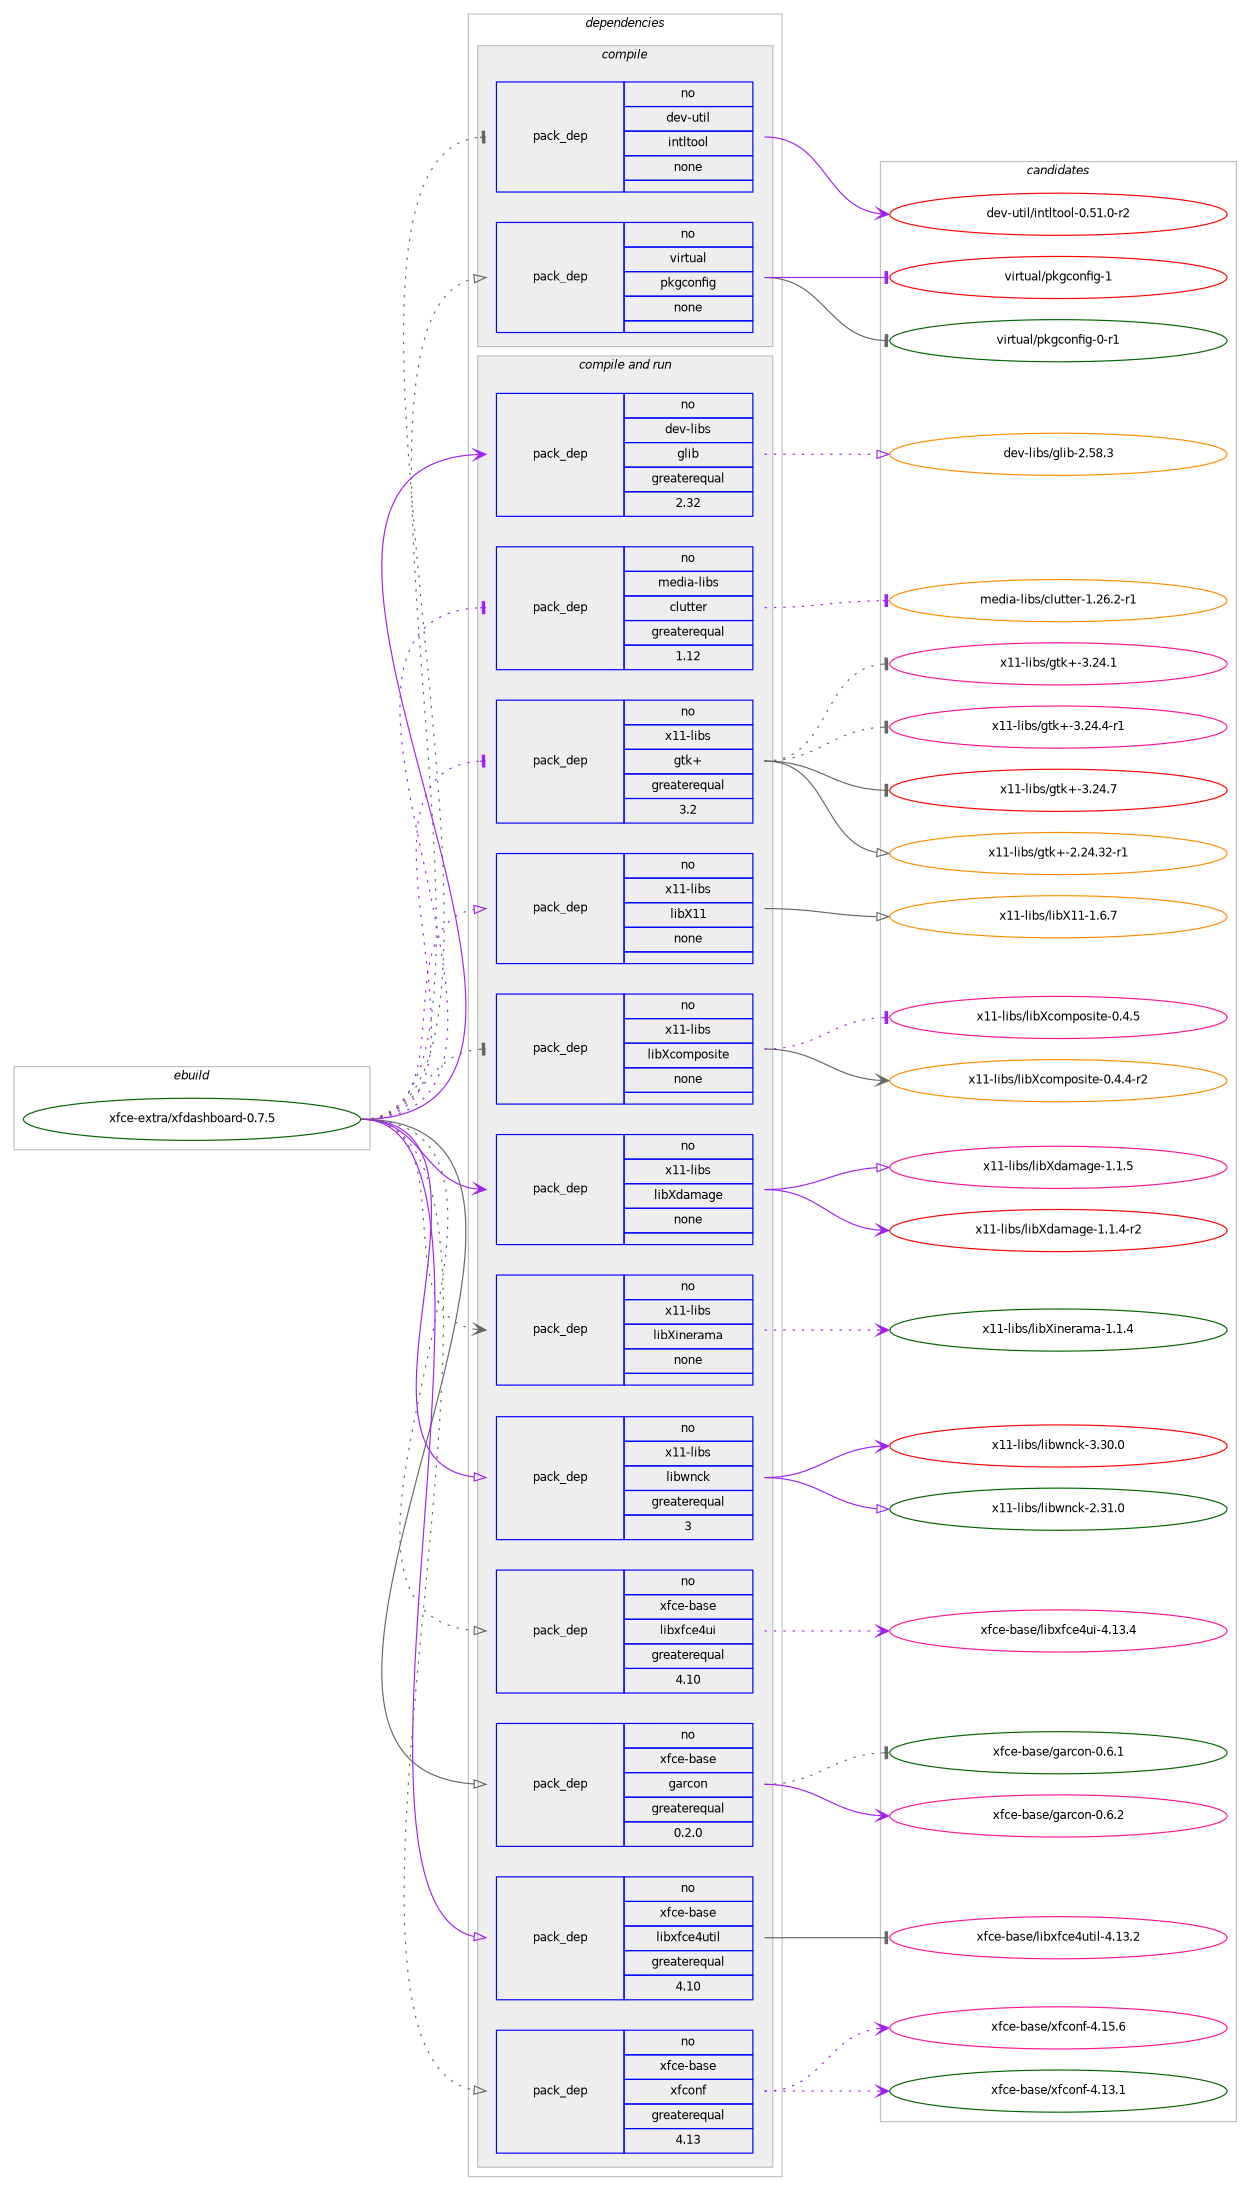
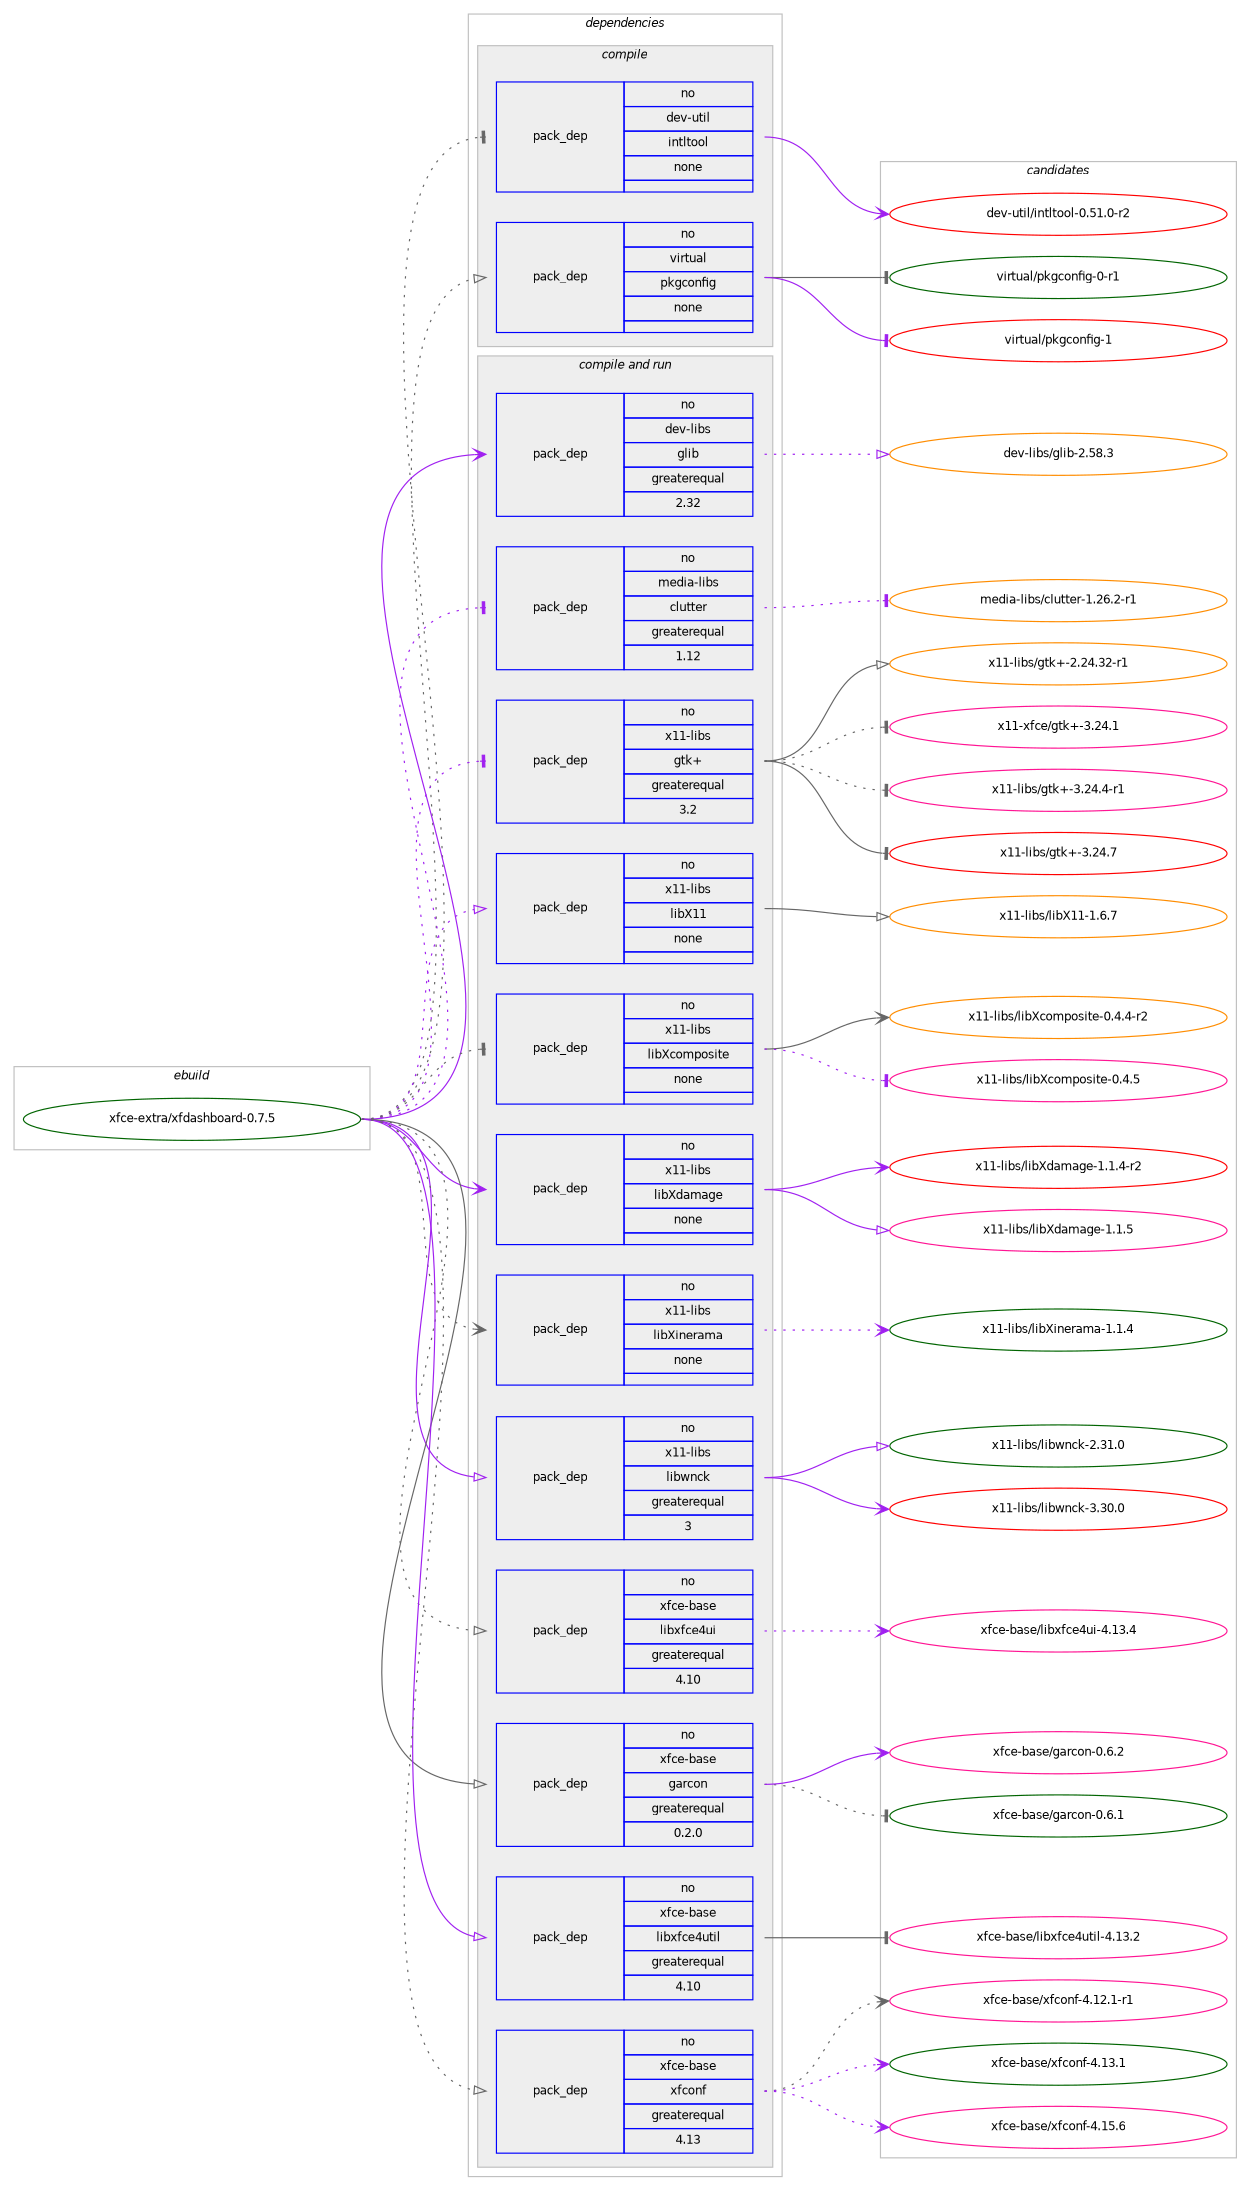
(1058, 664) -> (1058, 727)
none -> (1058, 2001)
